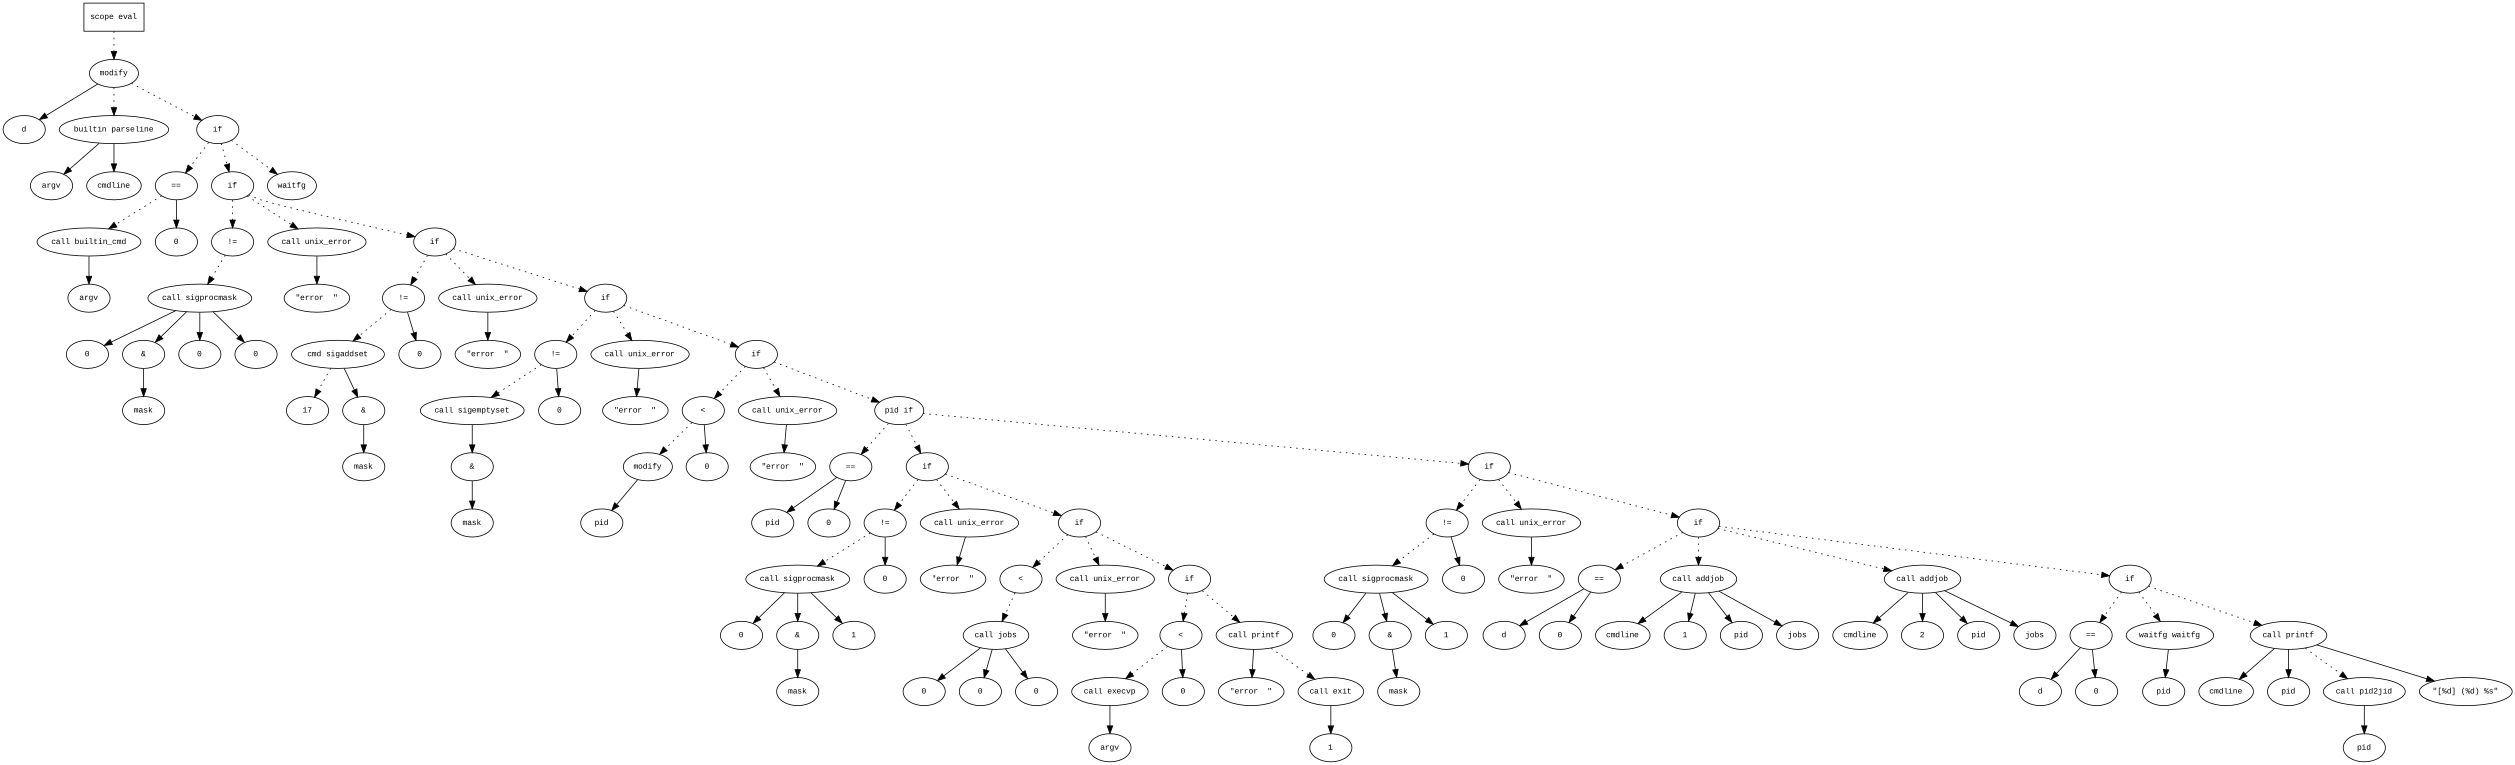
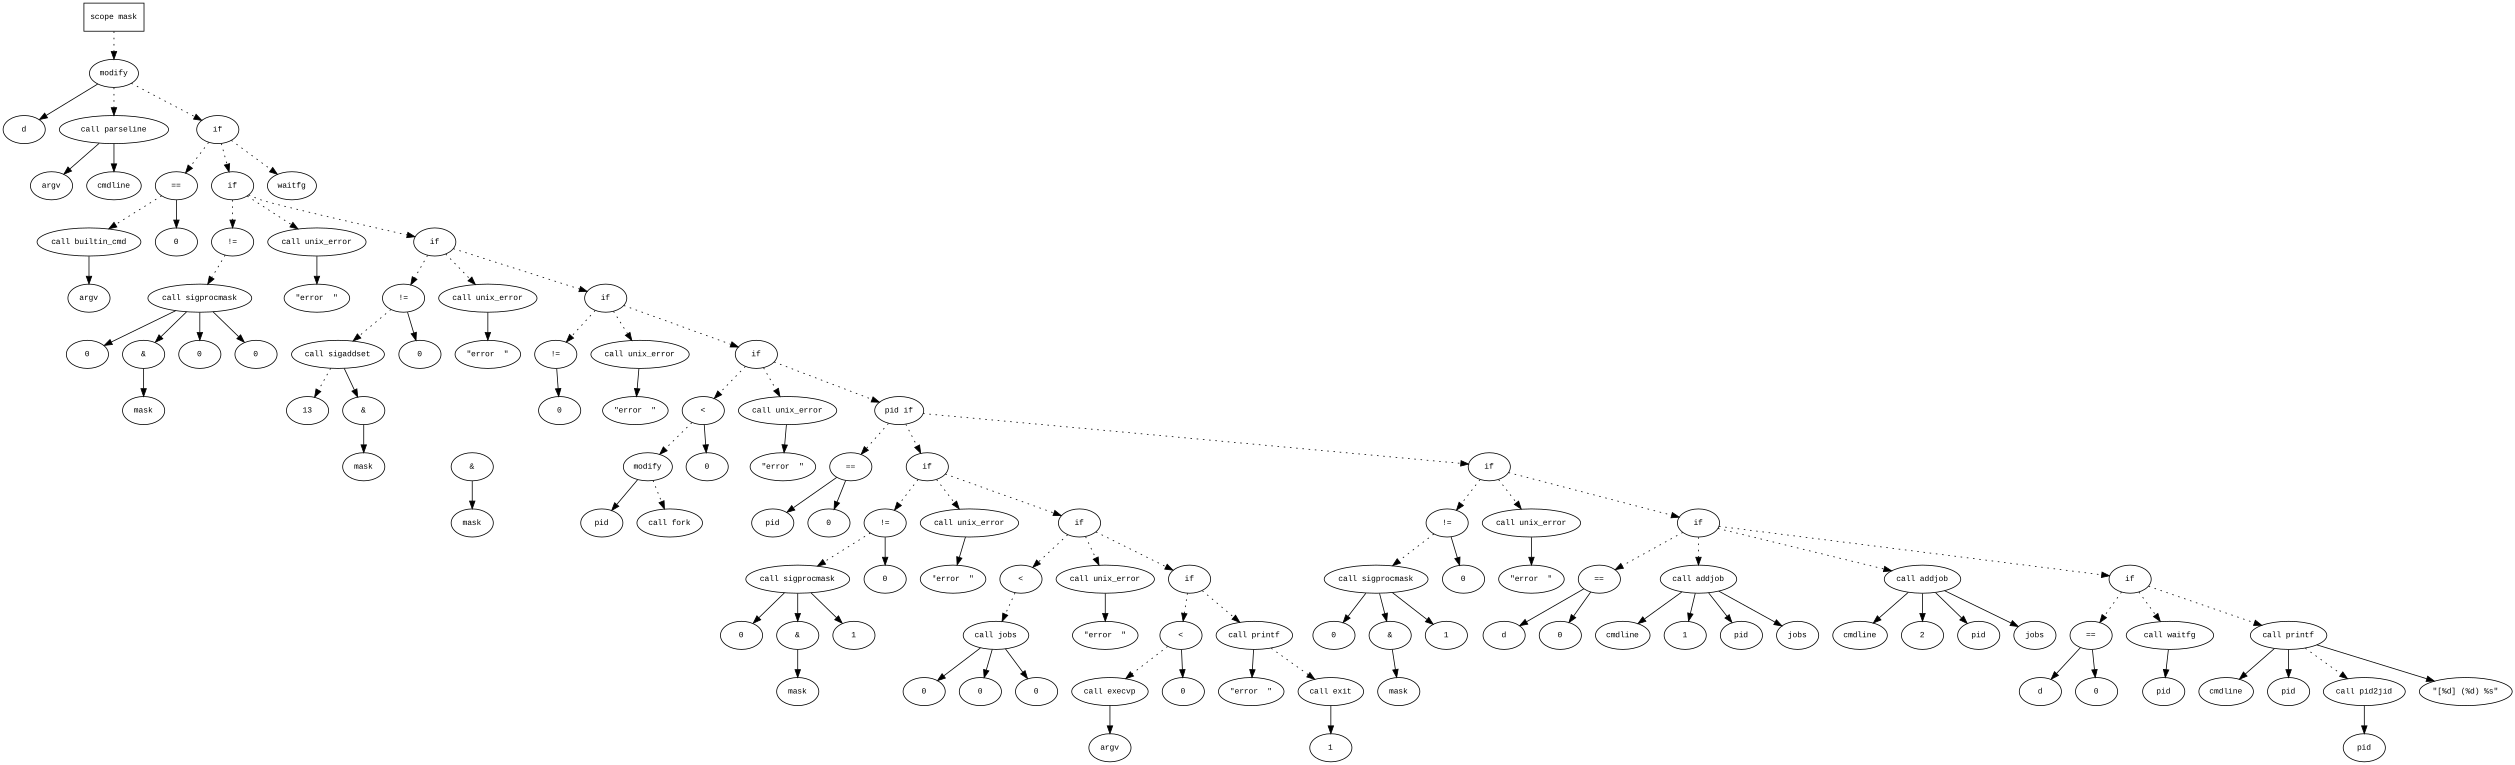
(114, 17) -> (114, 17)
(114, 130) -> (114, 130)
(338, 354) -> (338, 354)
(308, 411) -> (308, 411)
(472, 411) -> none
none -> (670, 523)
(2170, 635) -> (2170, 635)
